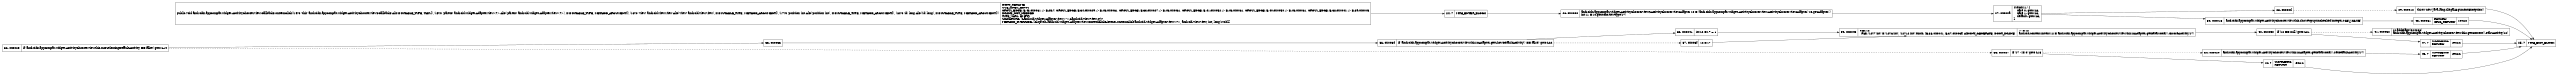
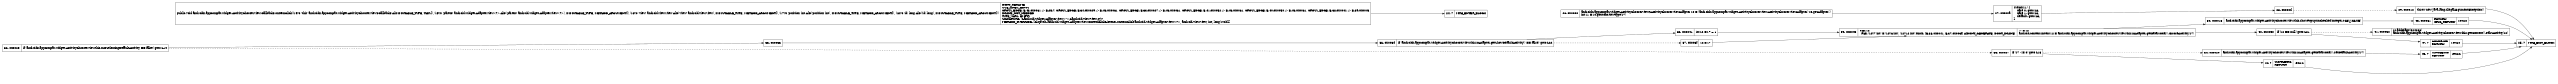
(1523, 14) -> none
(2122, 16) -> (2153, 27)
(2440, 42) -> (2440, 42)
